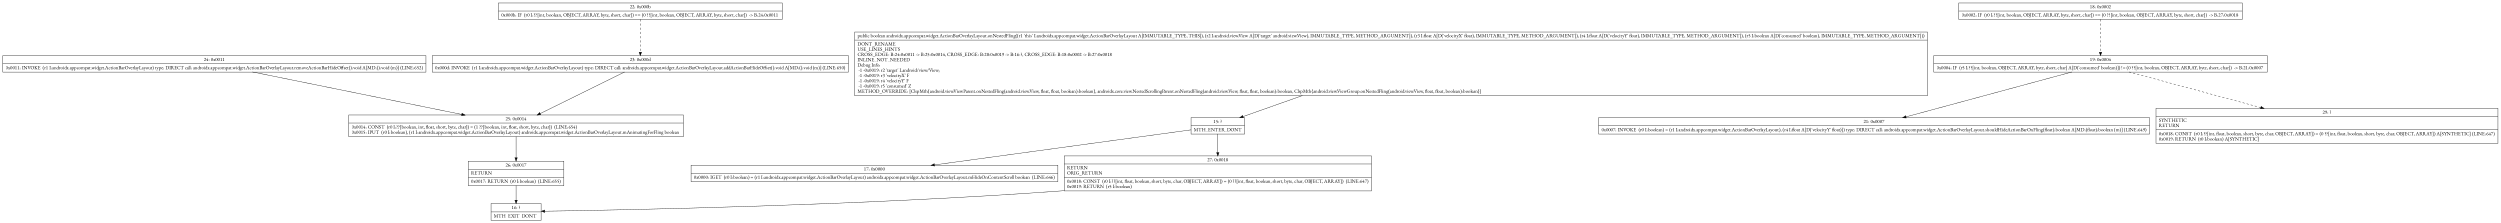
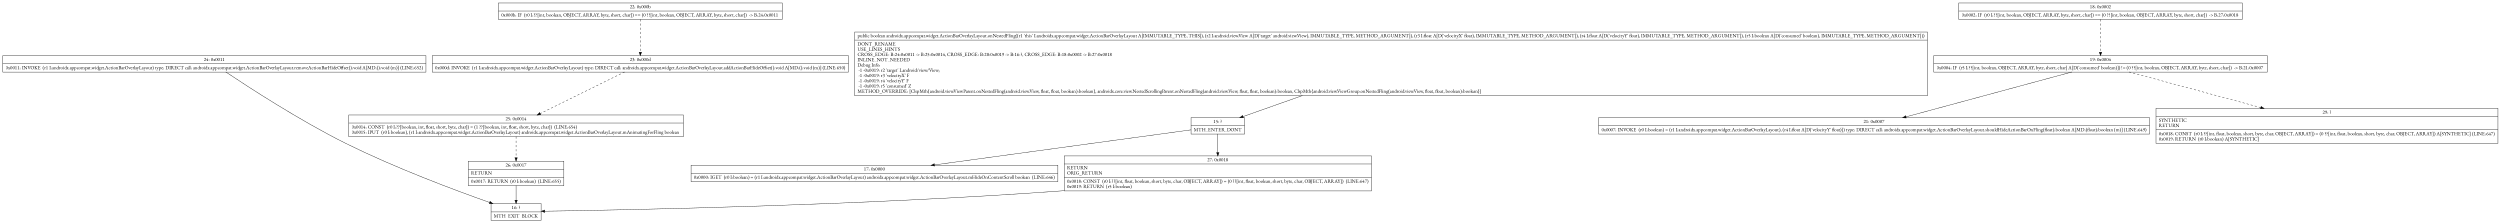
(357, 93) -> (353, 147)
(582, 93) -> (582, 93)
(516, 147) -> (516, 147)
(515, 216) -> (516, 216)
